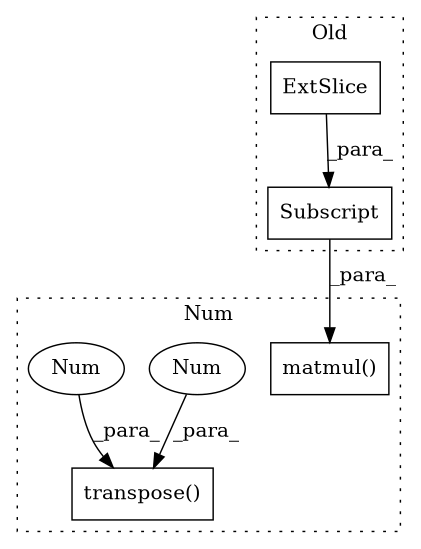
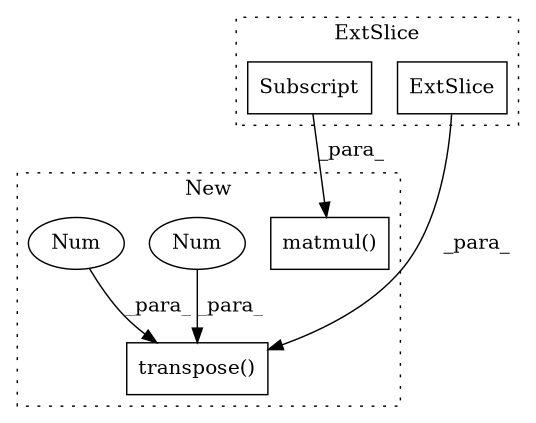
(330, 34) -> (377, 34)
(327, 143) -> (413, 254)
(209, 315) -> (209, 189)
